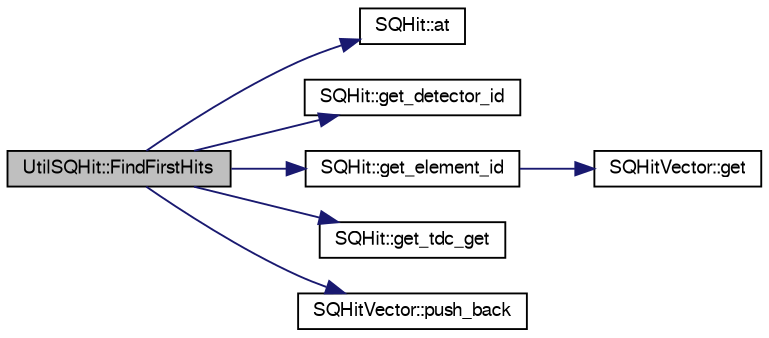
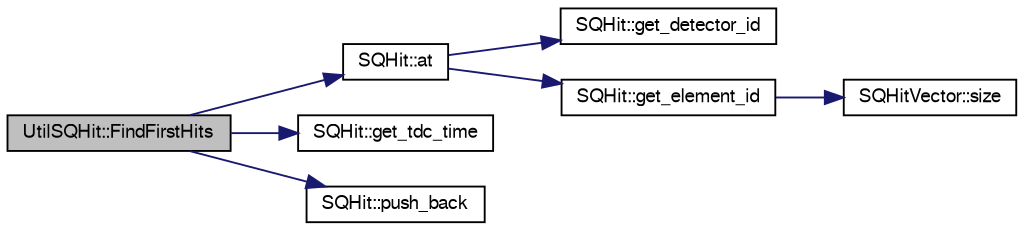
(257, 135) -> (495, 49)
(259, 169) -> (495, 75)
(678, 169) -> (930, 98)
(412, 240) -> (396, 133)
(412, 311) -> (396, 204)
